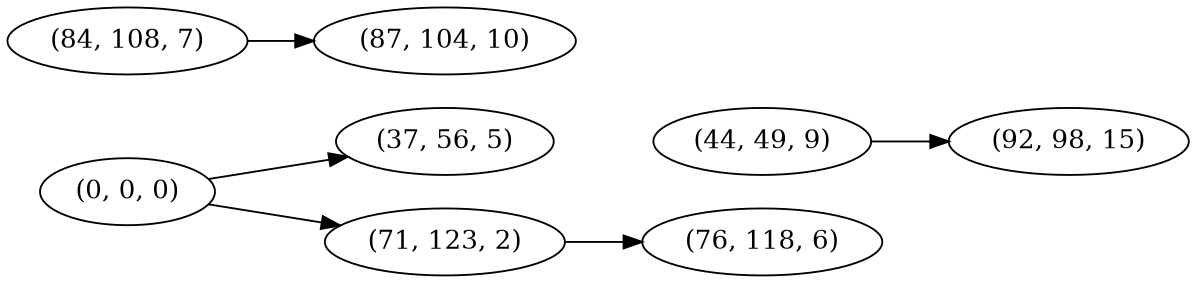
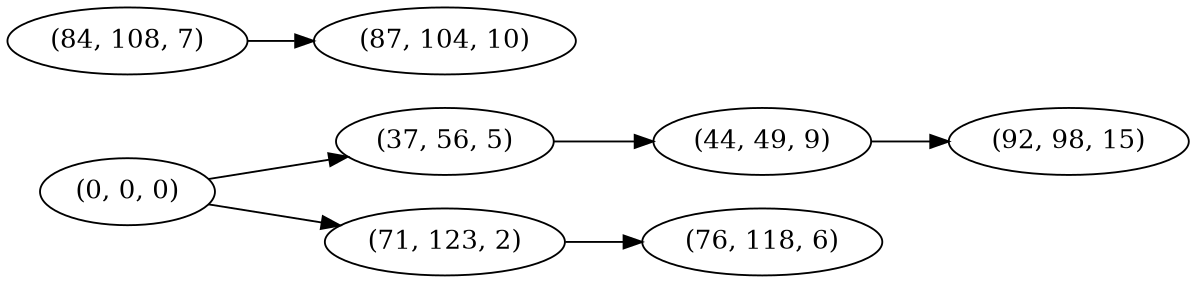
none -> (594, 141)
